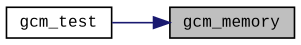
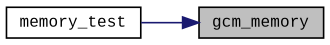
(59, 23) -> (74, 23)
